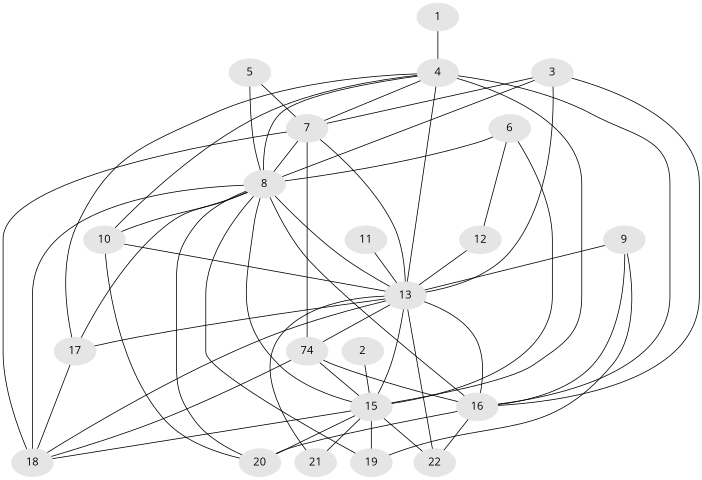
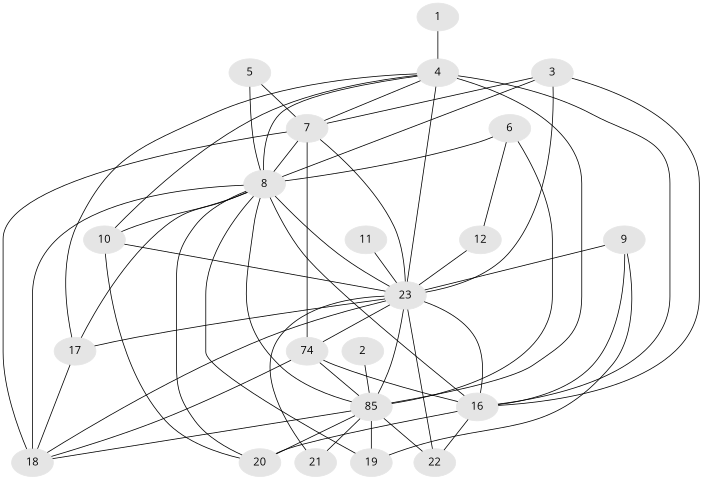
(405, 296) -> (405, 296)
(371, 407) -> (371, 407)
